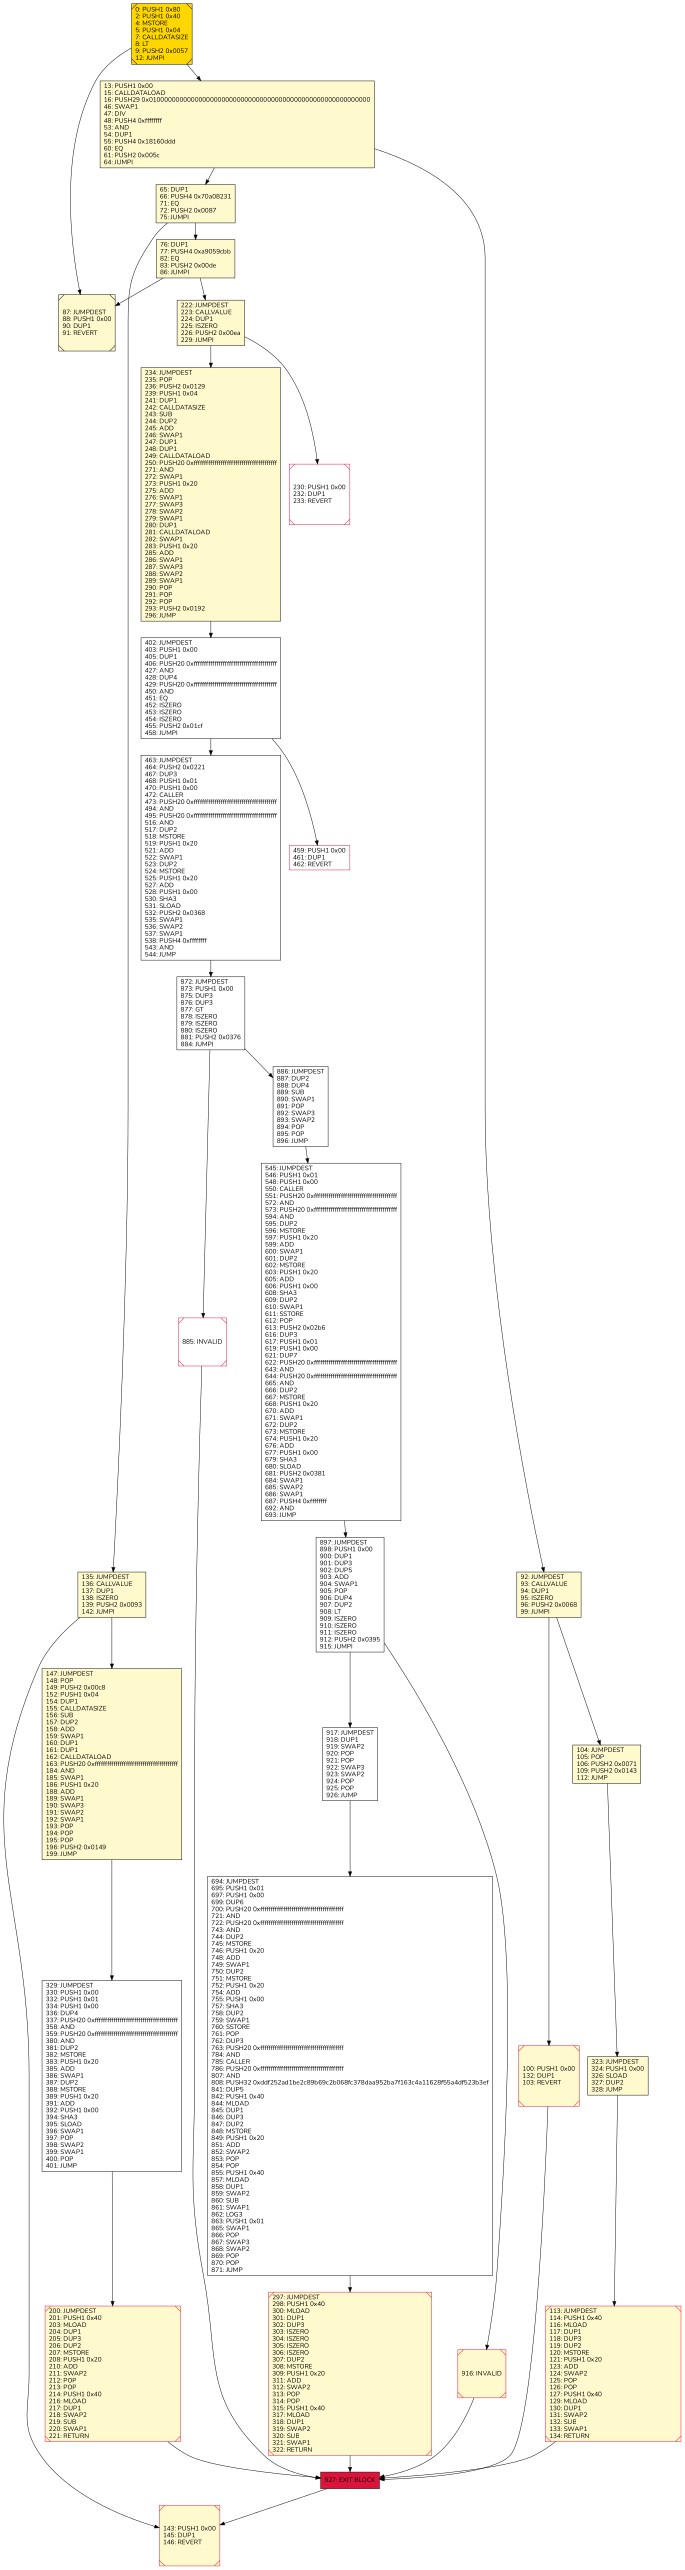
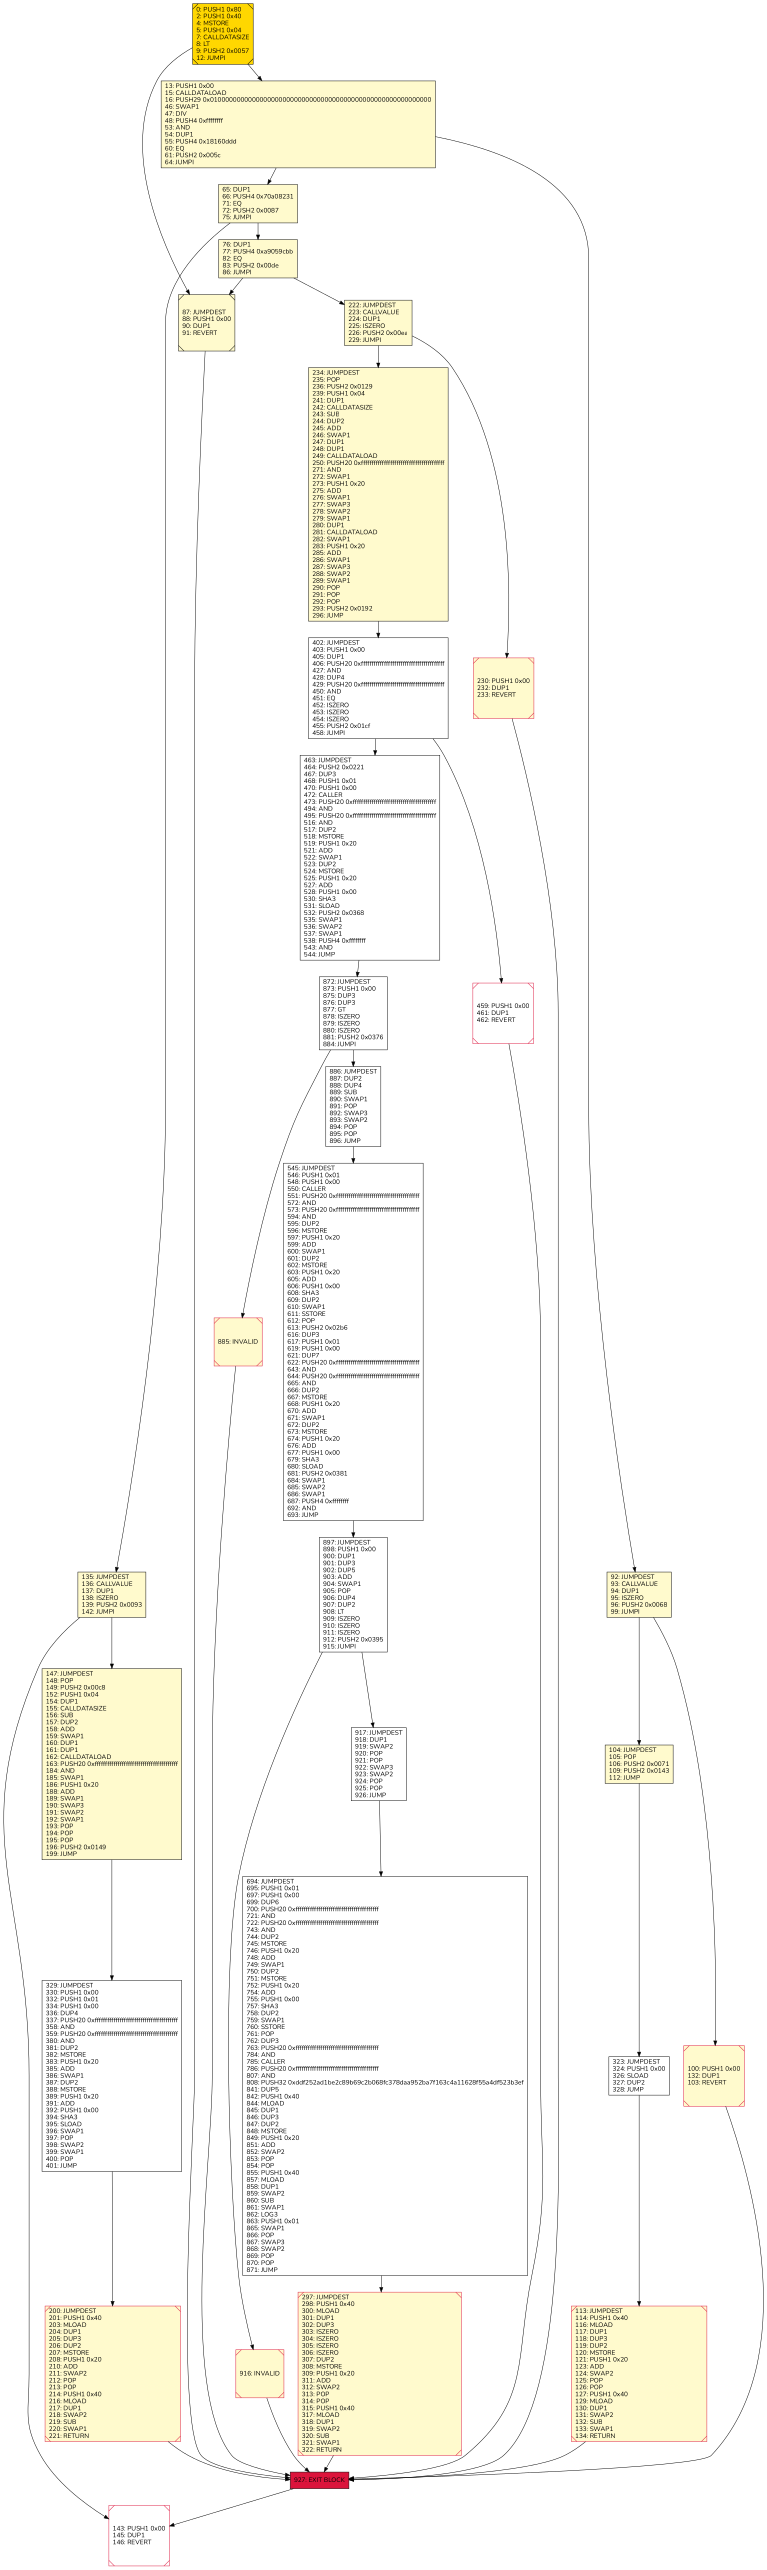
(320, 494) -> (504, 688)
(320, 858) -> (503, 1013)
(203, 1342) -> (238, 1342)
none -> (195, 1448)
none -> (558, 1667)
none -> (541, 1815)
(618, 2076) -> (639, 2076)
(190, 2536) -> (139, 2536)
